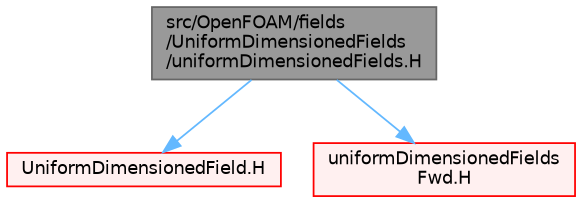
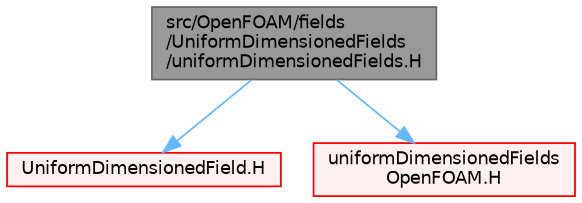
(444, 170) -> (444, 170)
